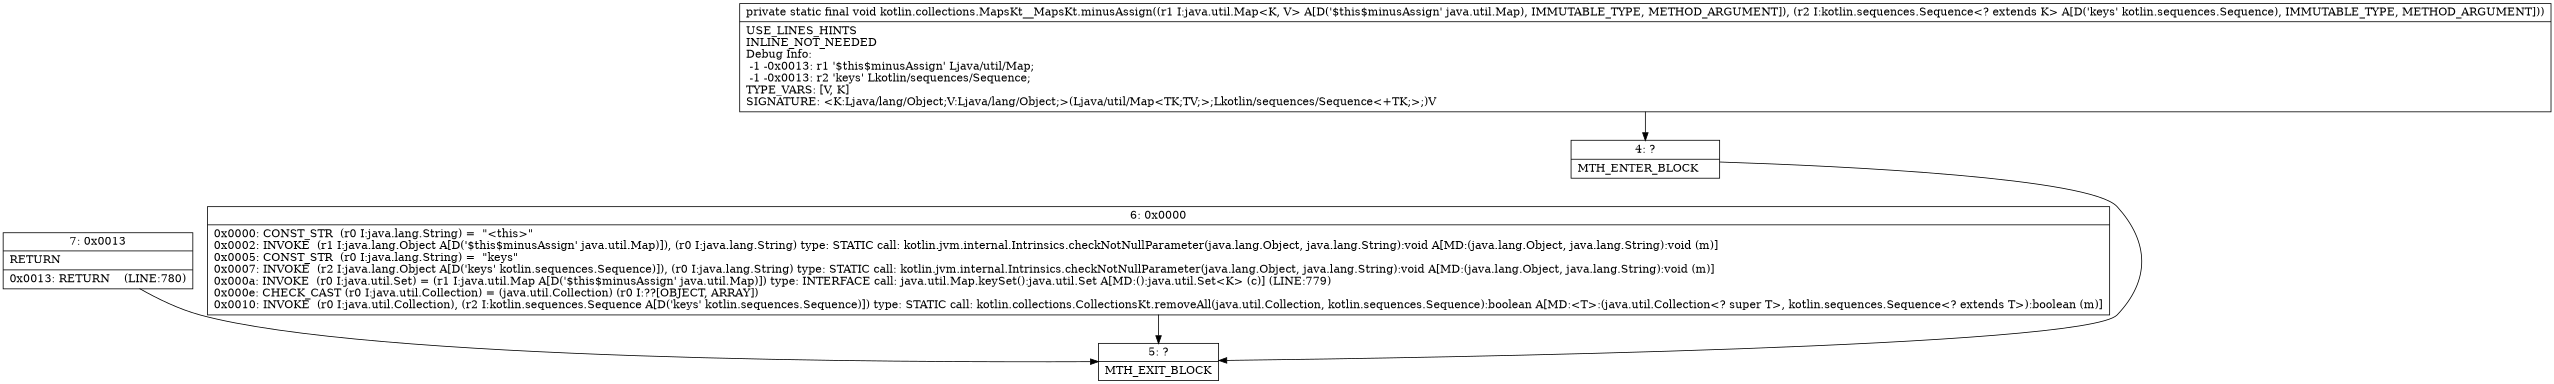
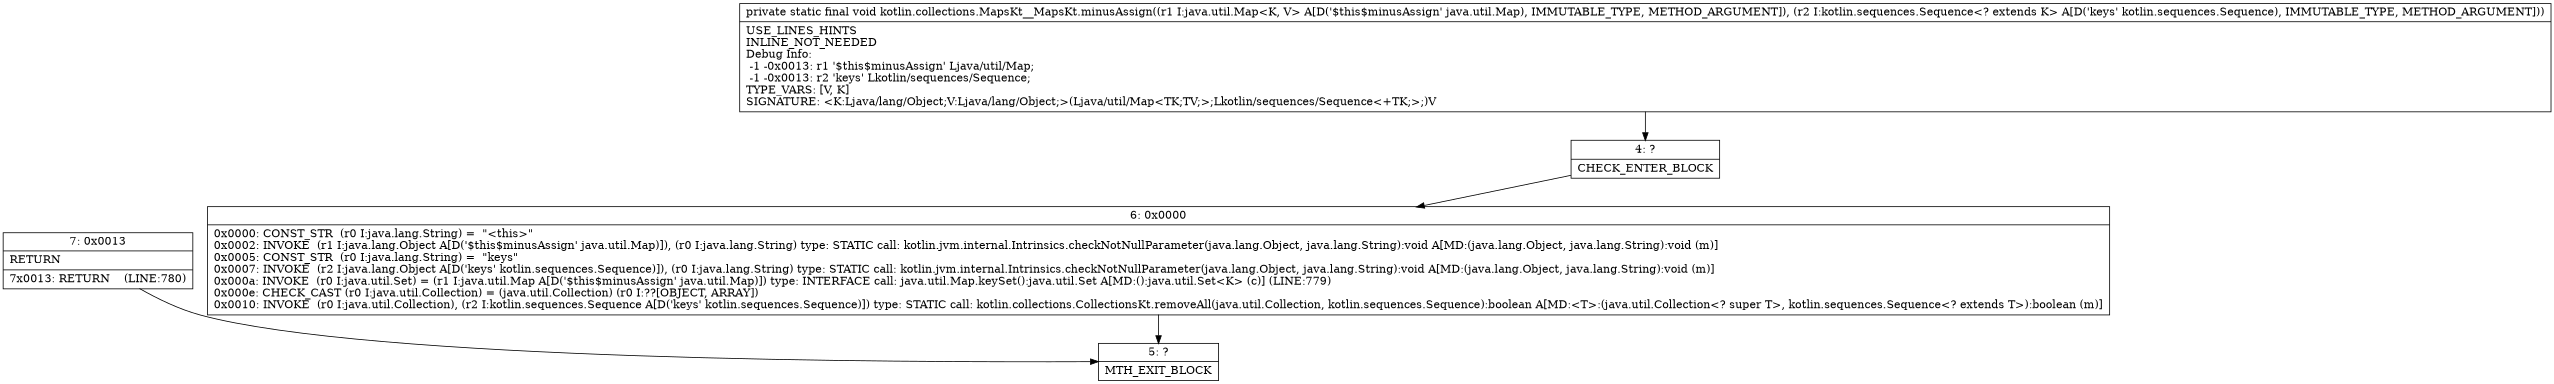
(1638, 168) -> (1645, 168)
(98, 279) -> (98, 279)
(1935, 339) -> (1498, 190)
